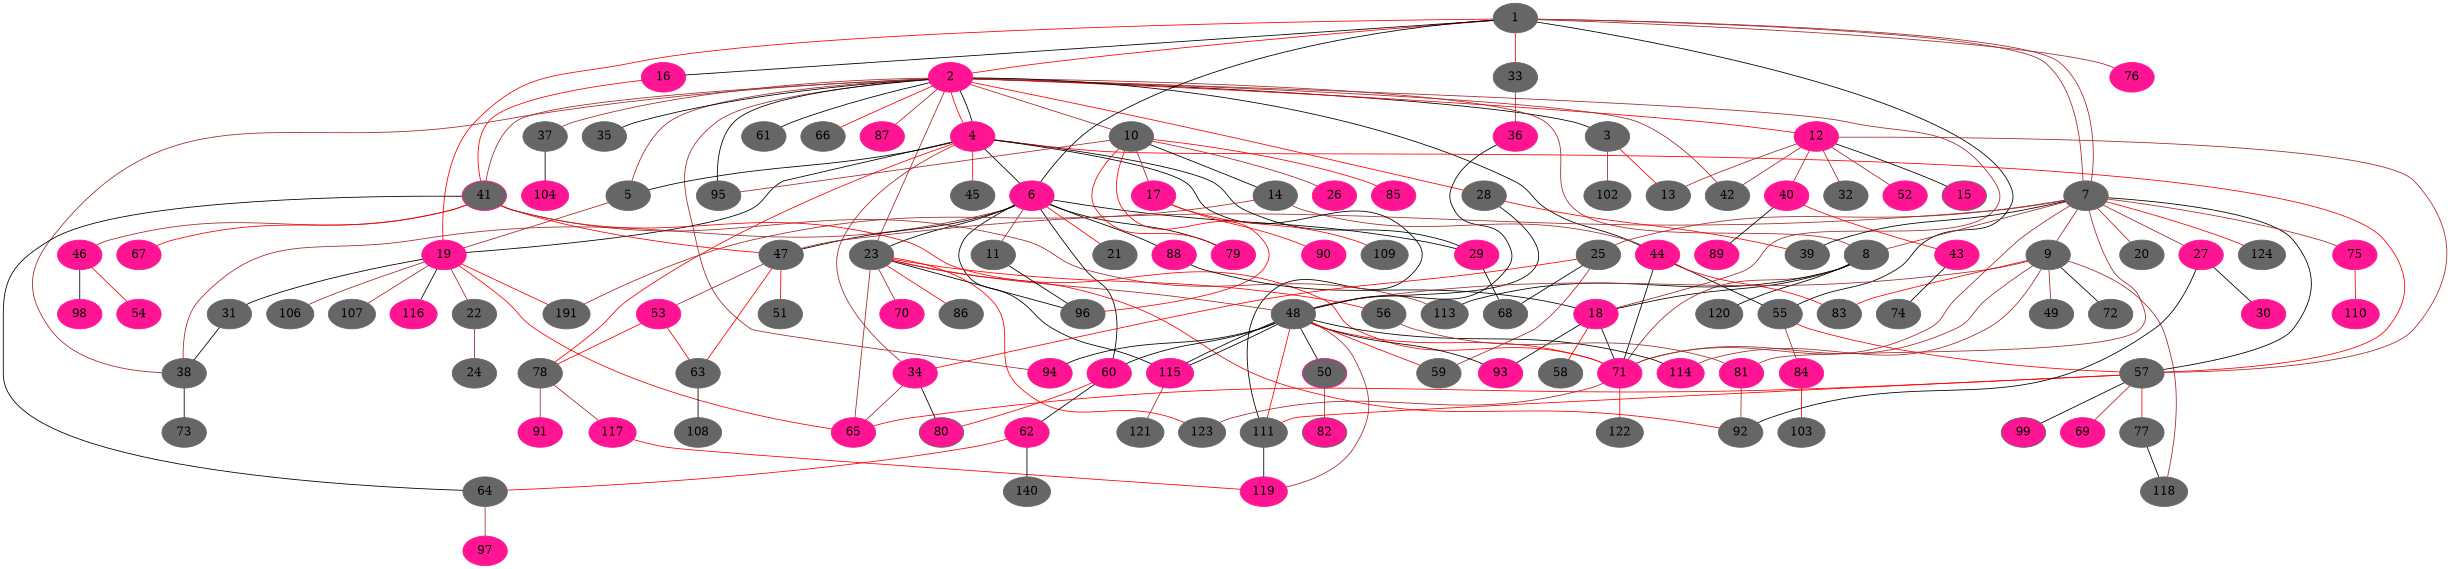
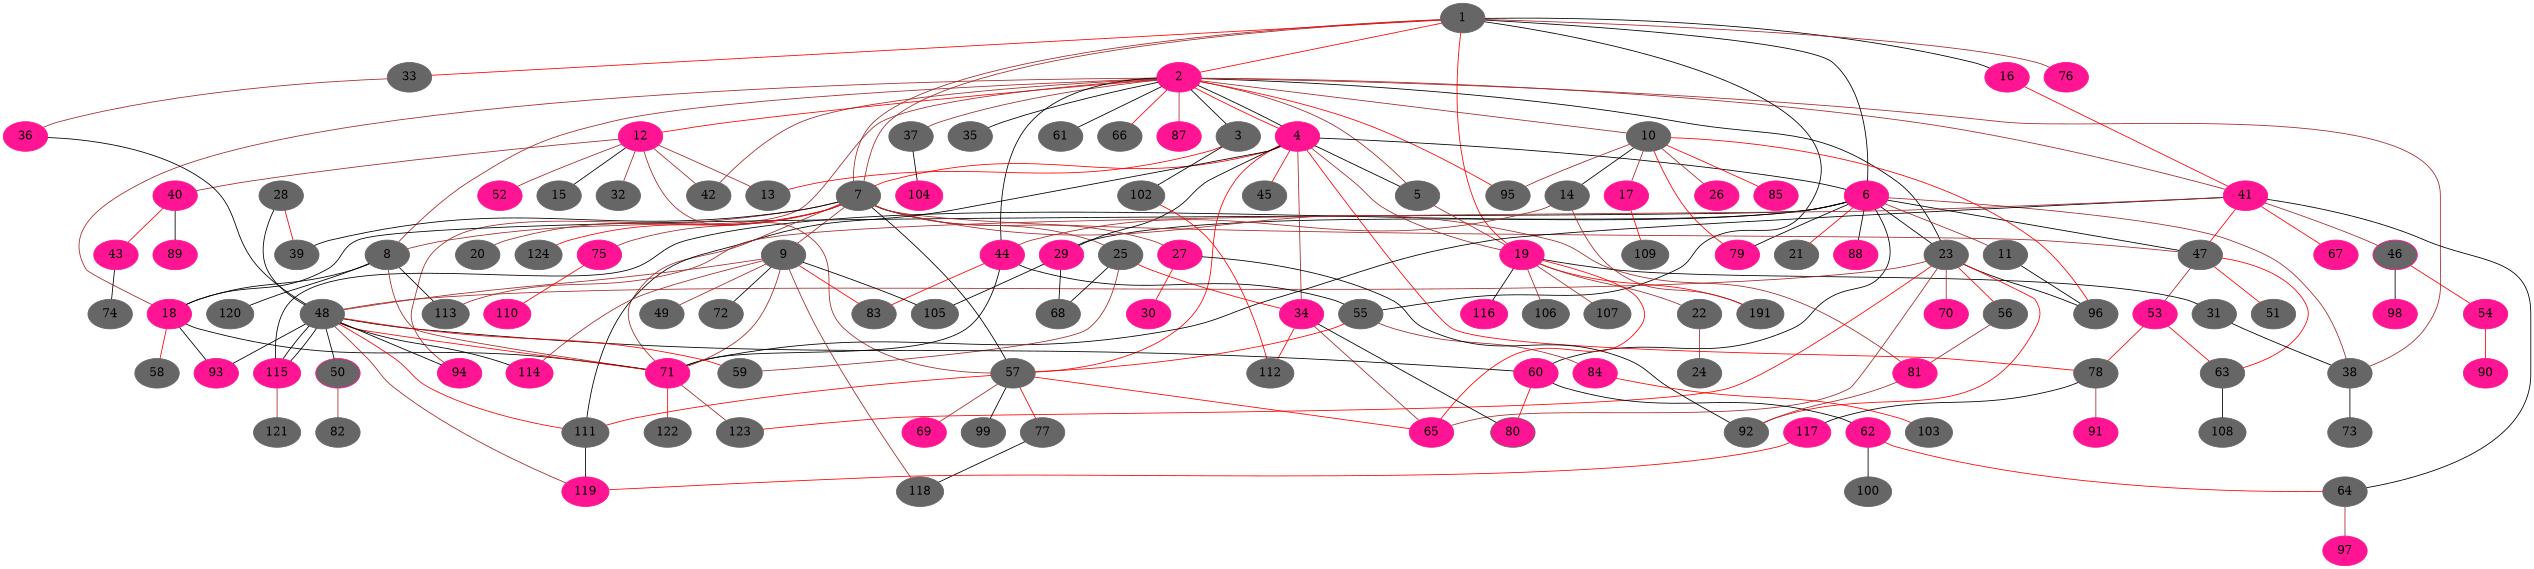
(742, 117) -> (1351, 119)
(1218, 134) -> none
none -> (1078, 166)
(1607, 166) -> (1203, 158)
(904, 181) -> (1592, 109)
(484, 196) -> (2245, 196)
(1964, 196) -> (559, 196)
(729, 217) -> (1388, 210)
(1263, 231) -> (2486, 344)
(80, 255) -> (2395, 255)
(1142, 276) -> (1448, 248)
(2232, 284) -> (1164, 285)
(1383, 290) -> (1008, 218)
none -> (935, 314)
(961, 314) -> none
none -> (1270, 373)
(576, 403) -> (1952, 402)
(1325, 432) -> (338, 432)
(2023, 432) -> (983, 432)
(1027, 492) -> (1868, 492)
